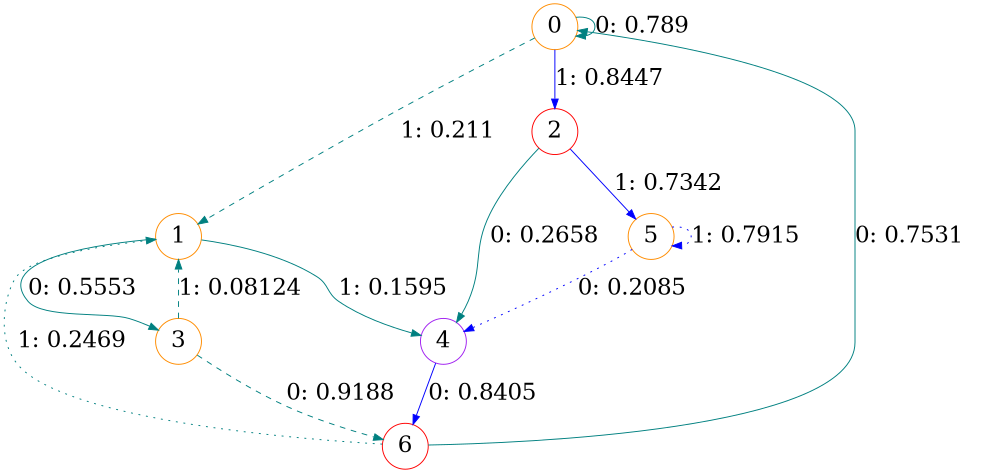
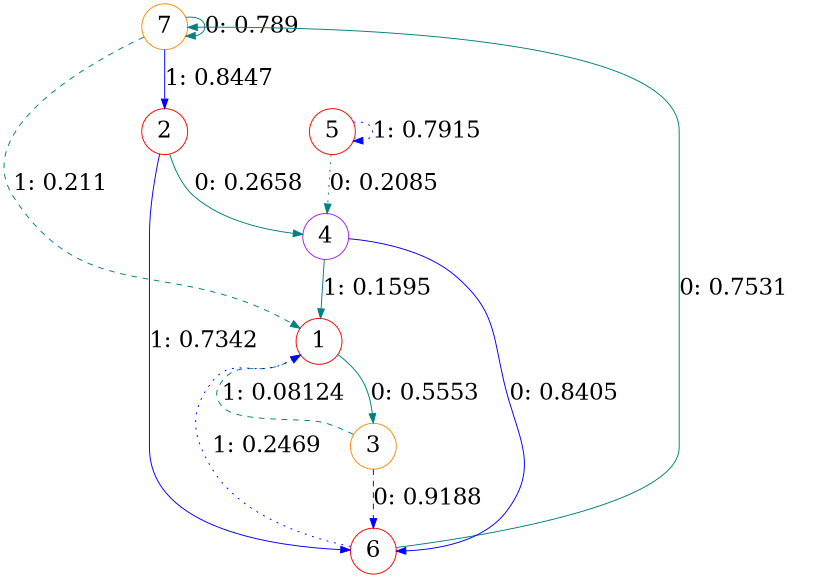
(555, 27) -> (165, 27)
(600, 181) -> (149, 419)
(179, 236) -> (319, 341)
(651, 236) -> (332, 132)
(313, 274) -> (323, 284)
(554, 290) -> (329, 179)
(82, 400) -> (208, 461)
(282, 404) -> (373, 494)
